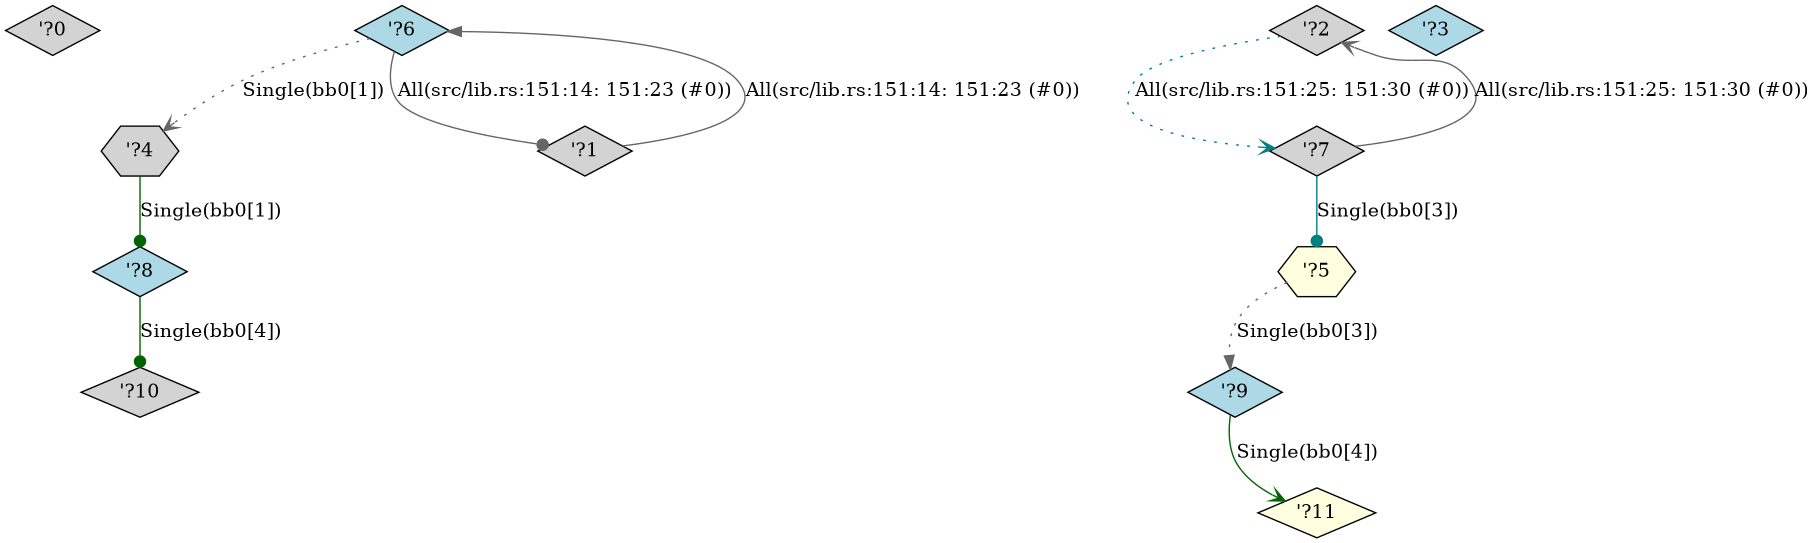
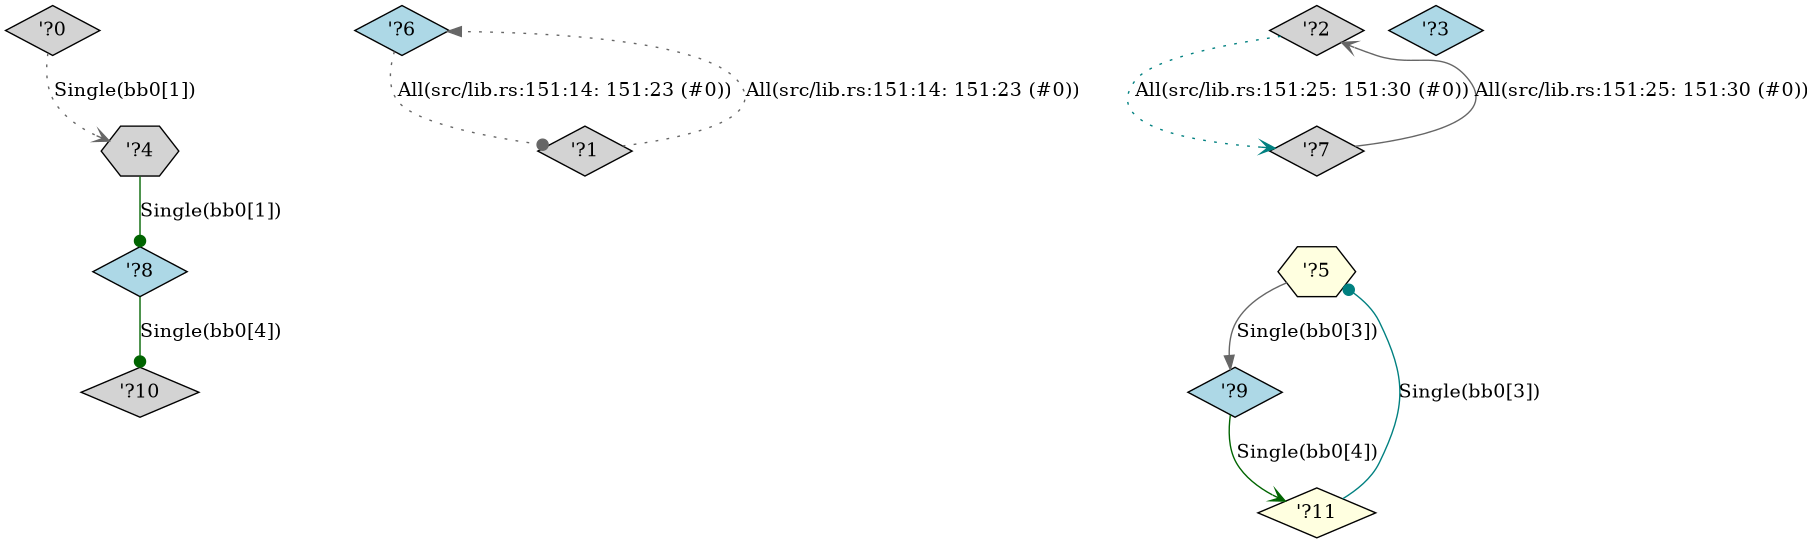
(681, 53) -> (681, 53)
(267, 70) -> (56, 104)
(440, 123) -> (440, 123)
(1317, 206) -> (1399, 399)
(1245, 310) -> (1245, 310)
